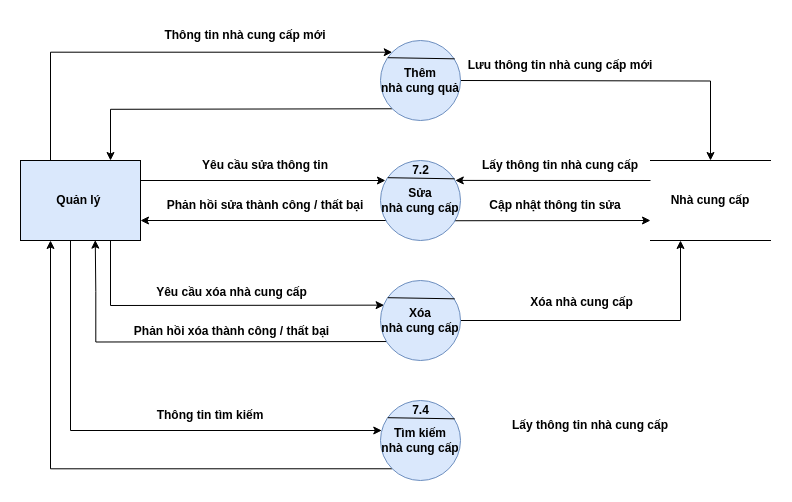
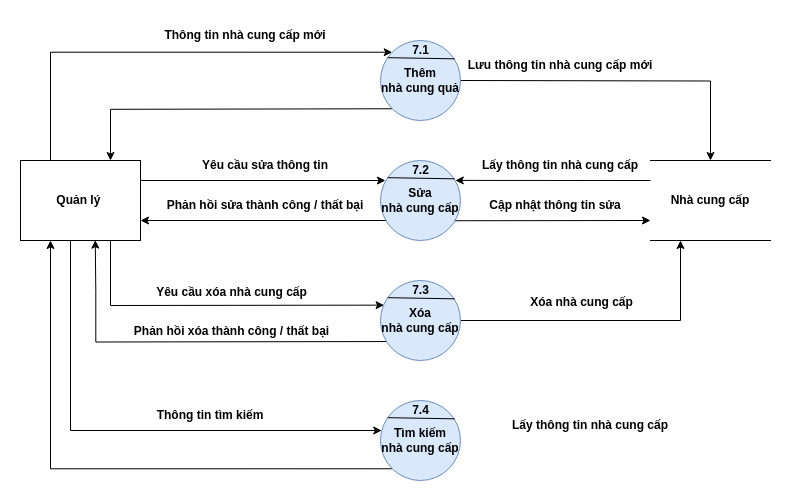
none -> (421, 51)
(81, 201) -> (81, 201)
none -> (421, 291)
